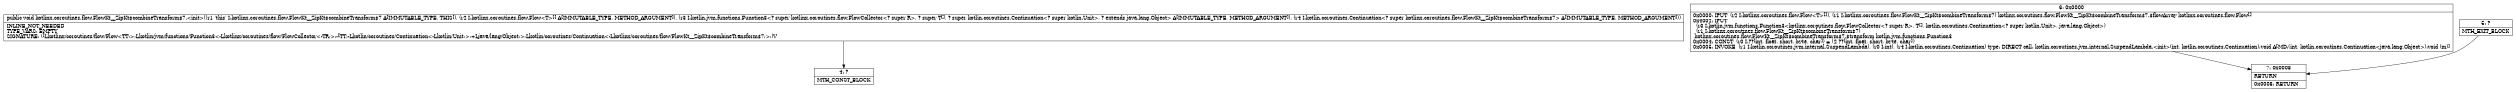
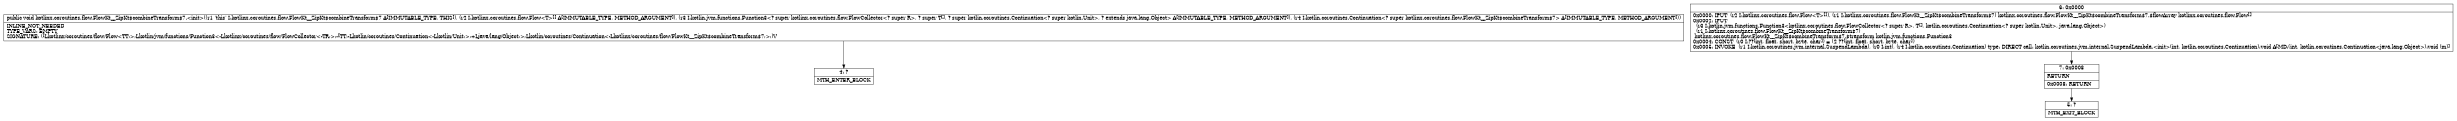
(1712, 21) -> (1712, 21)
(2397, 64) -> (2072, 93)
(844, 80) -> (844, 80)
